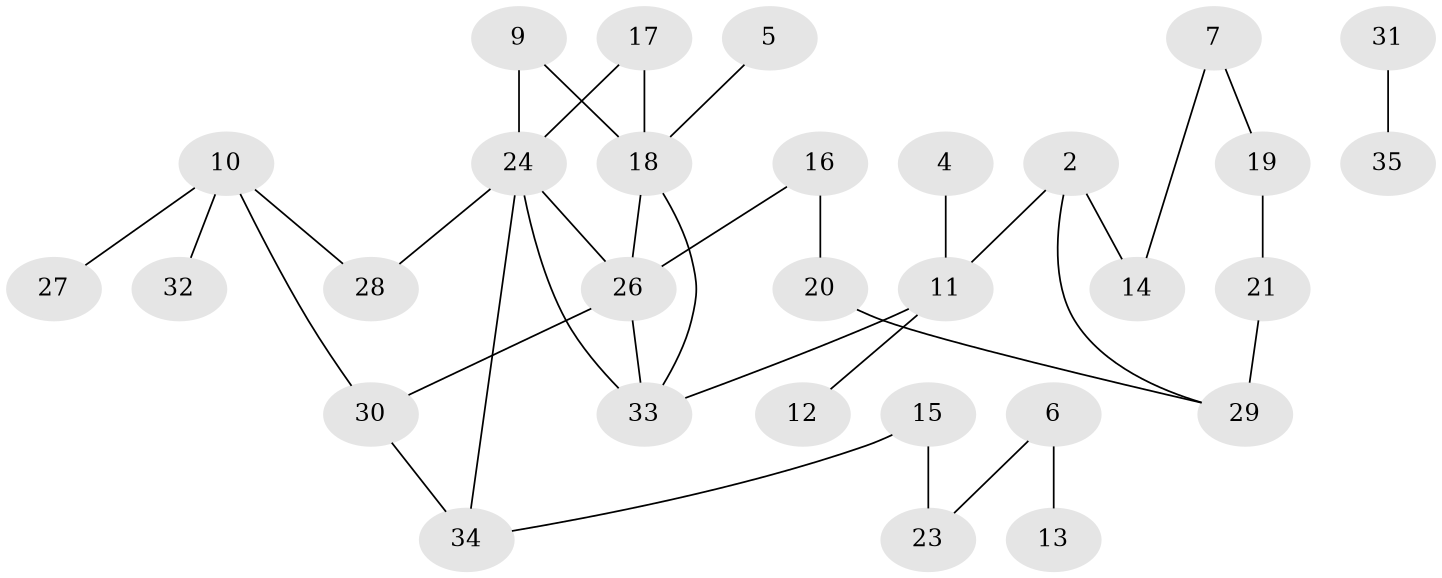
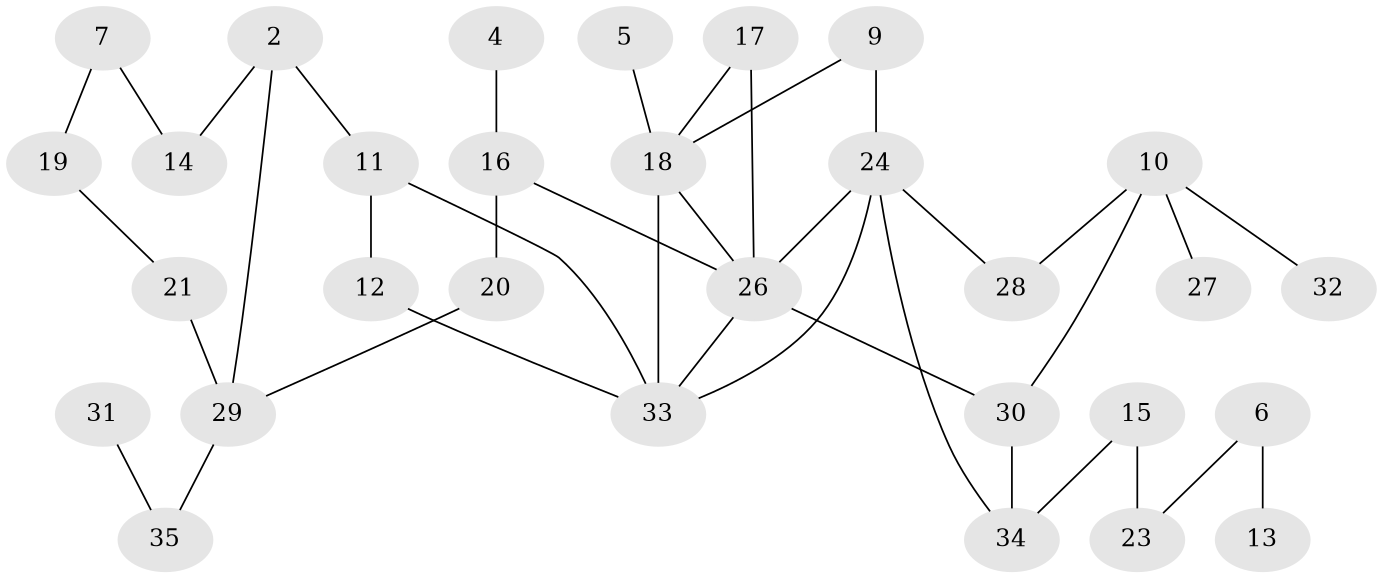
(589, 94) -> (752, 164)
(946, 227) -> (496, 101)
none -> (513, 354)
none -> (197, 477)
